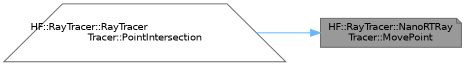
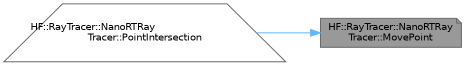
(145, 33) -> (145, 33)
